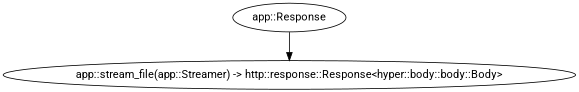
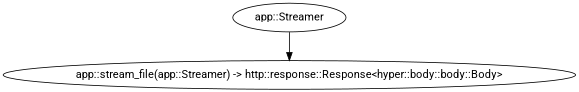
(289, 18) -> (289, 18)
